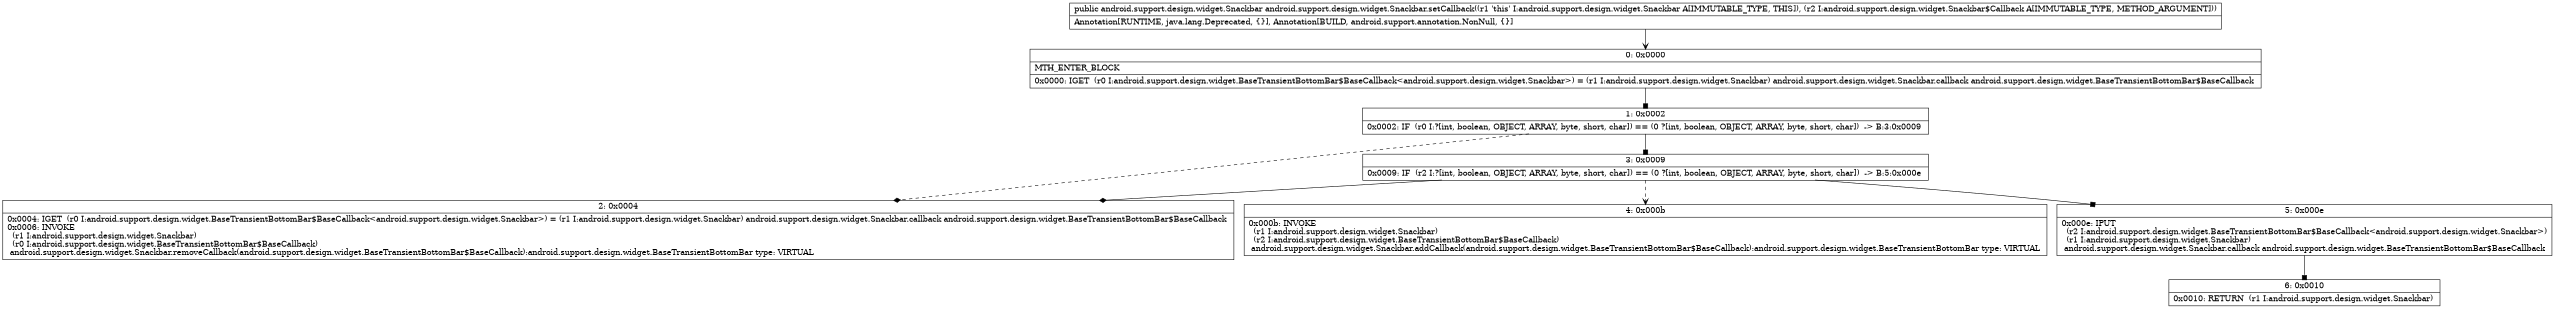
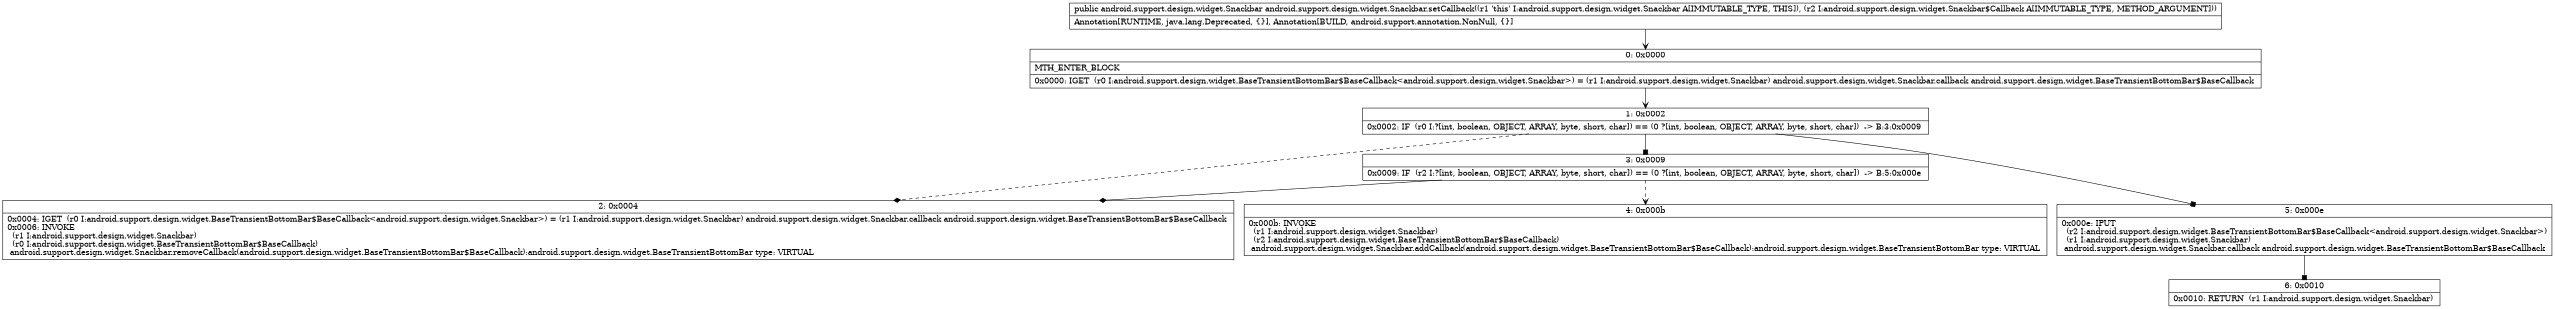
(1646, 95) -> (1646, 95)
(1952, 191) -> (1984, 163)
